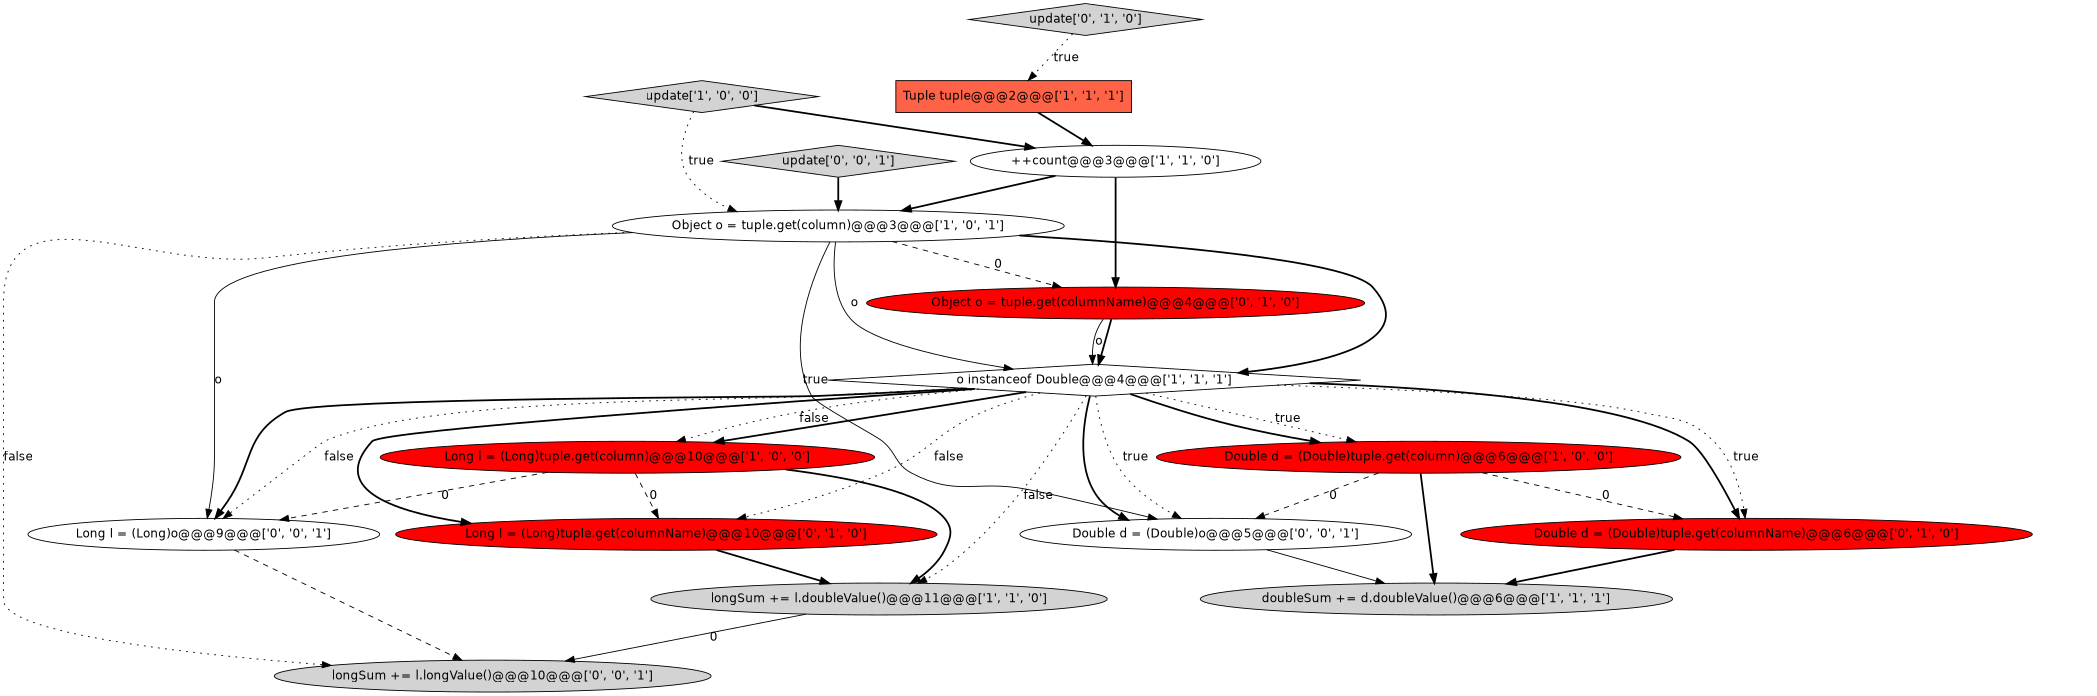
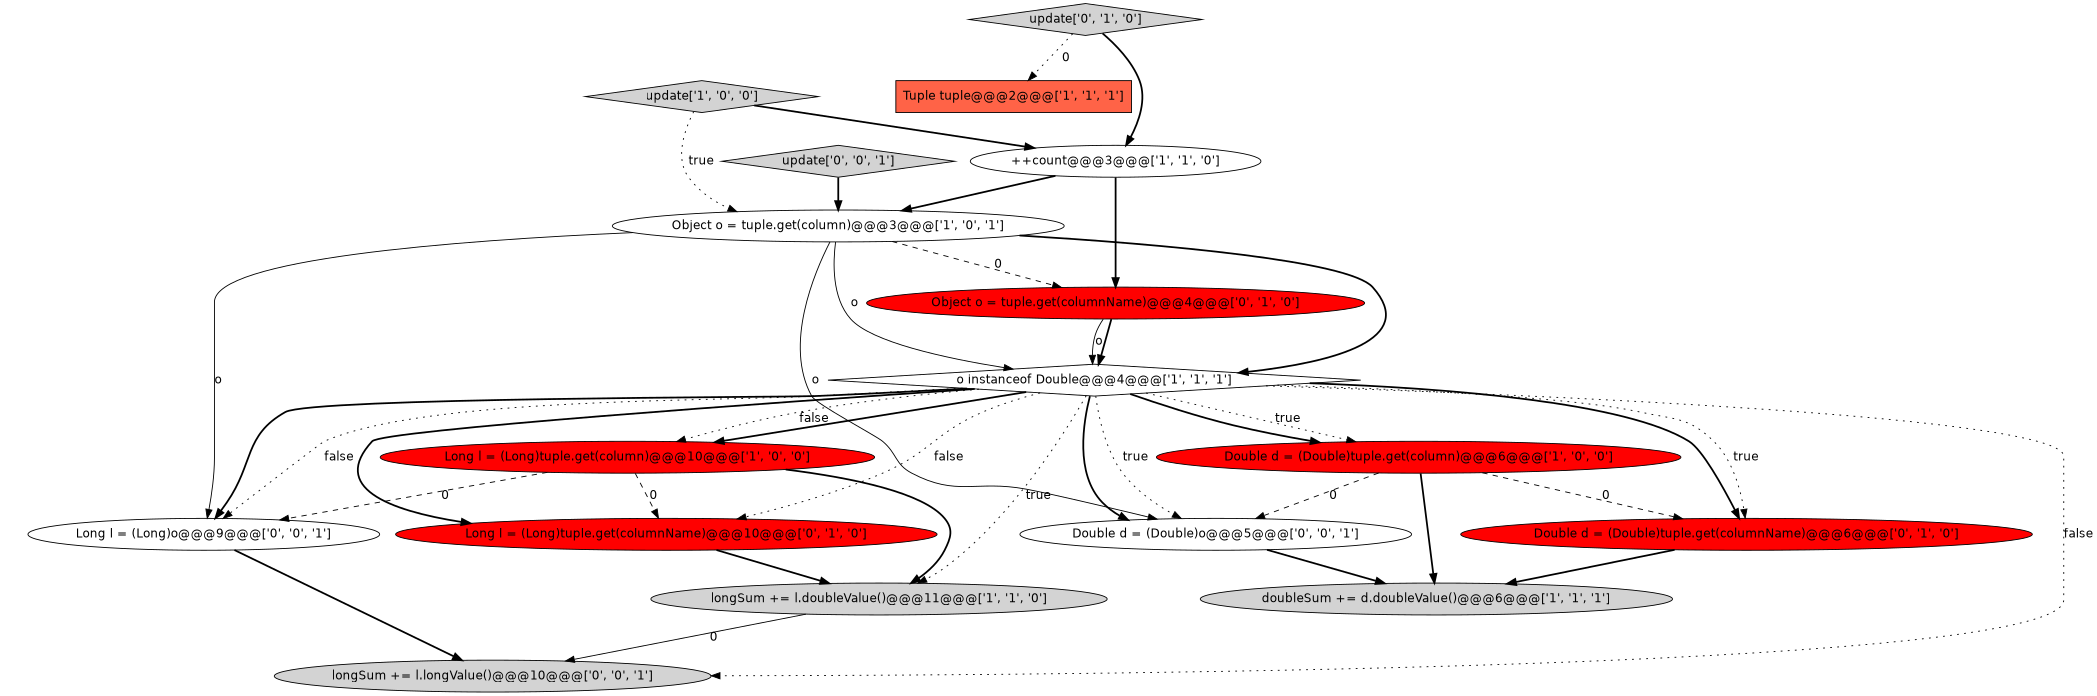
(1066, 58) -> (1066, 58)
(1061, 127) -> (1139, 80)
(7, 282) -> (1869, 643)
(816, 380) -> (816, 380)
(1039, 496) -> (1039, 496)
(1321, 565) -> (1321, 565)
(344, 603) -> (344, 603)
